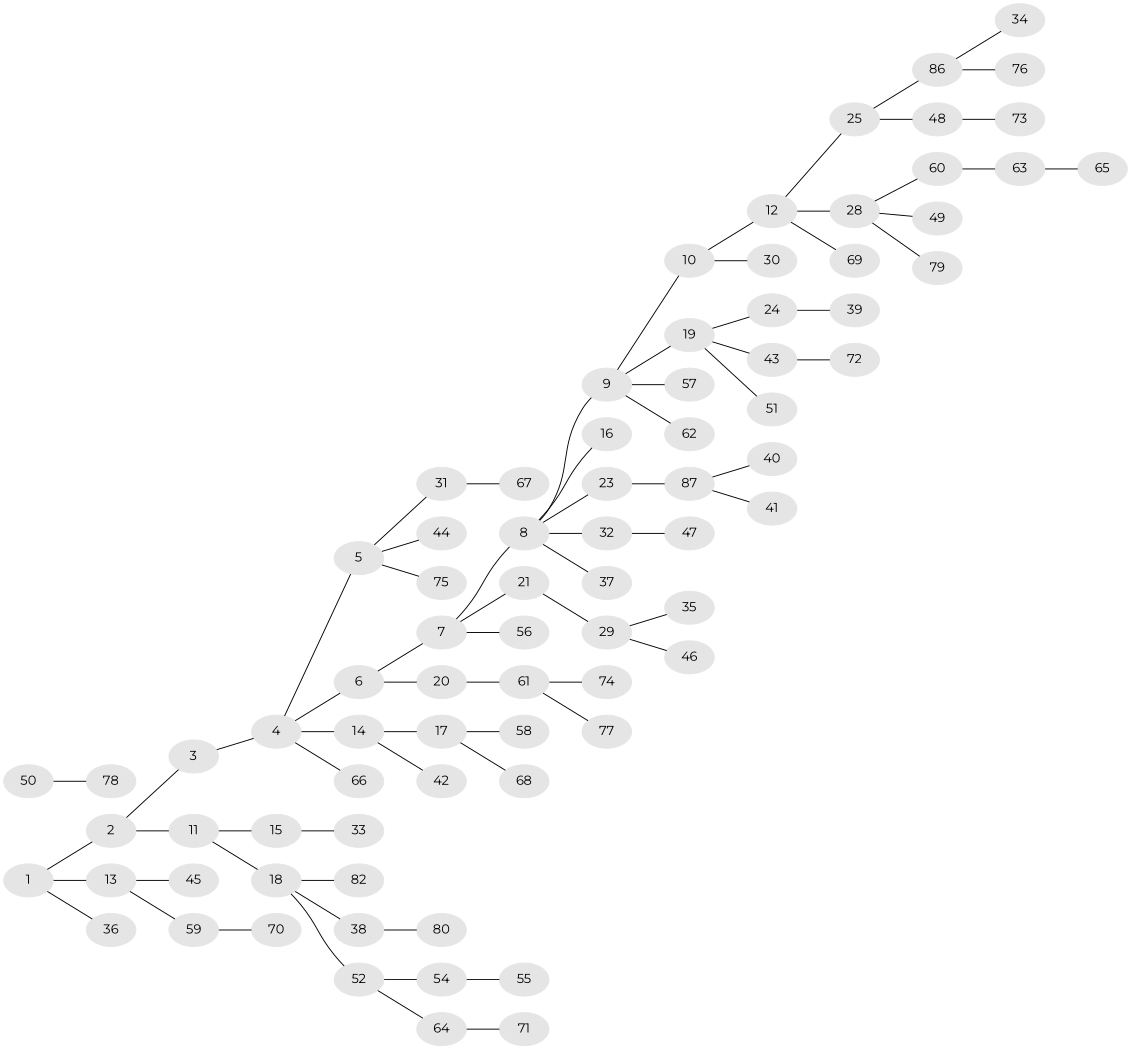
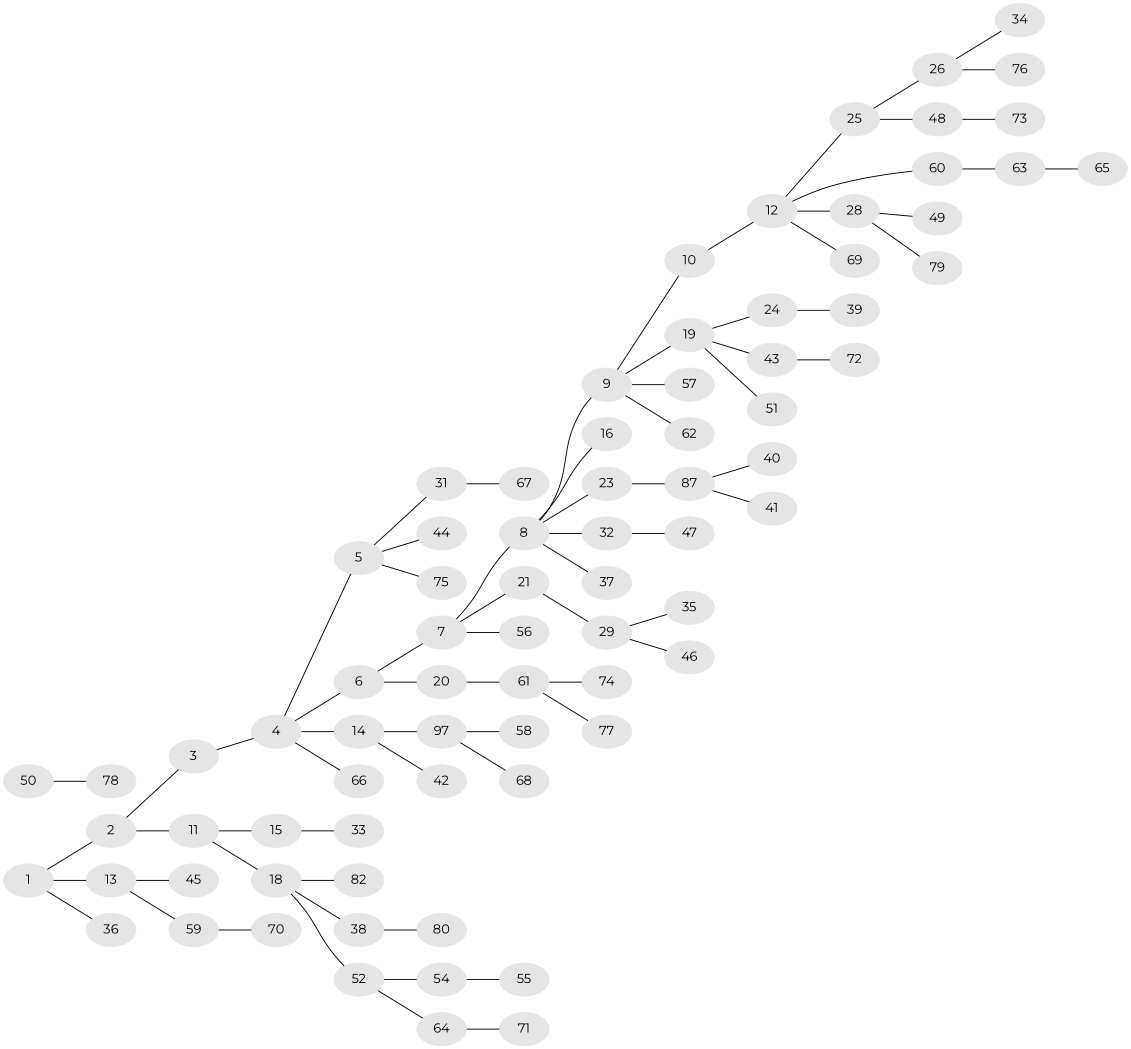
(937, 70) -> (937, 70)
(896, 190) -> (851, 181)
(772, 261) -> none
(442, 732) -> (442, 732)
